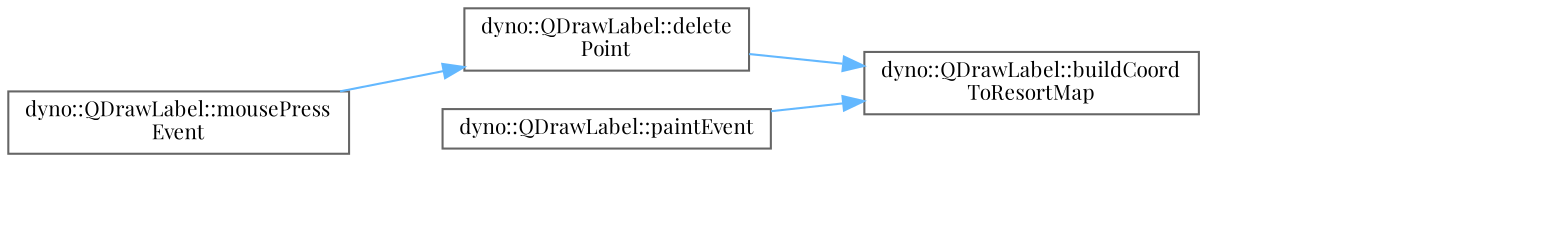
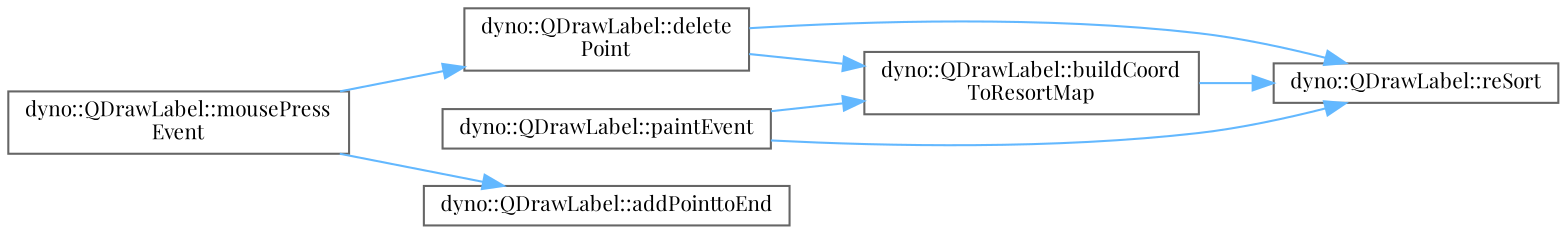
none -> (1416, 83)
none -> (607, 206)
